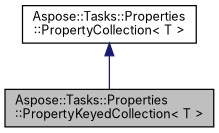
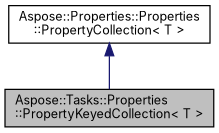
(109, 24) -> (109, 24)
